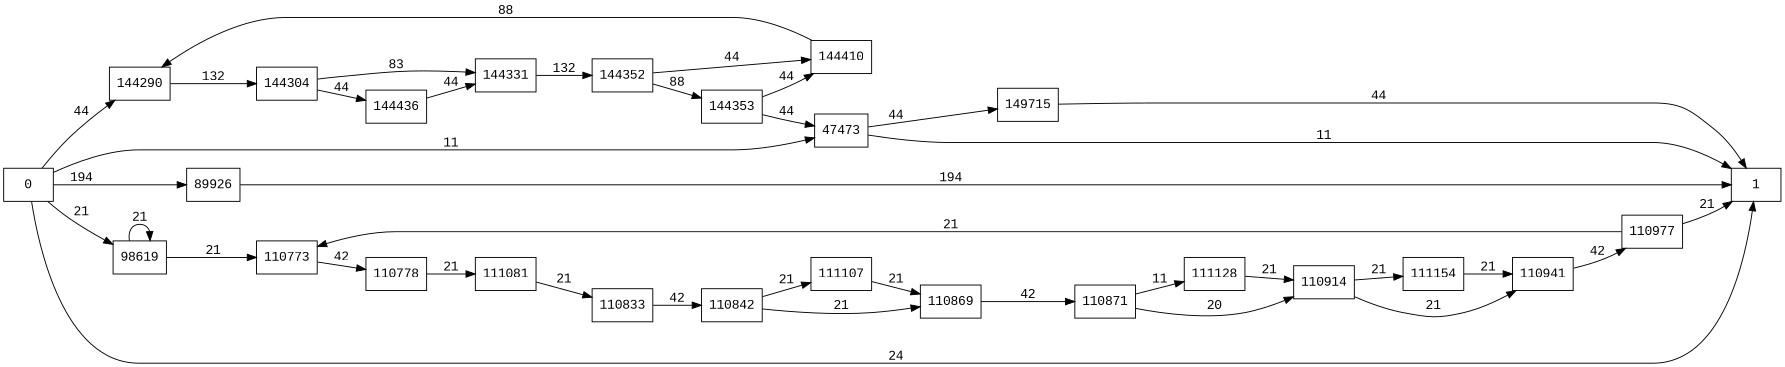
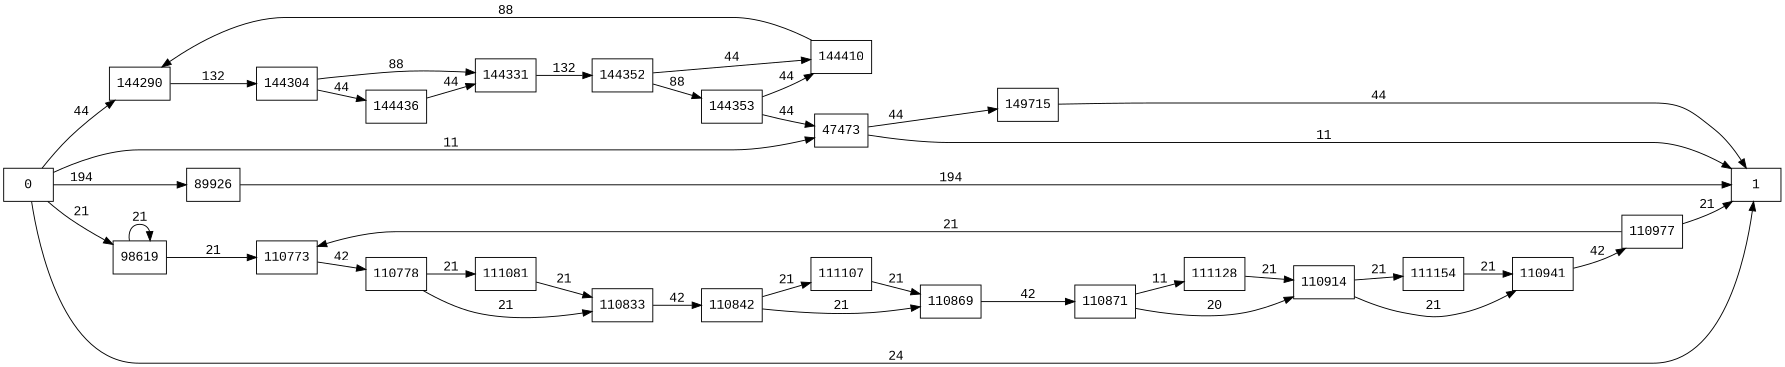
(396, 65) -> (396, 65)
none -> (501, 317)
